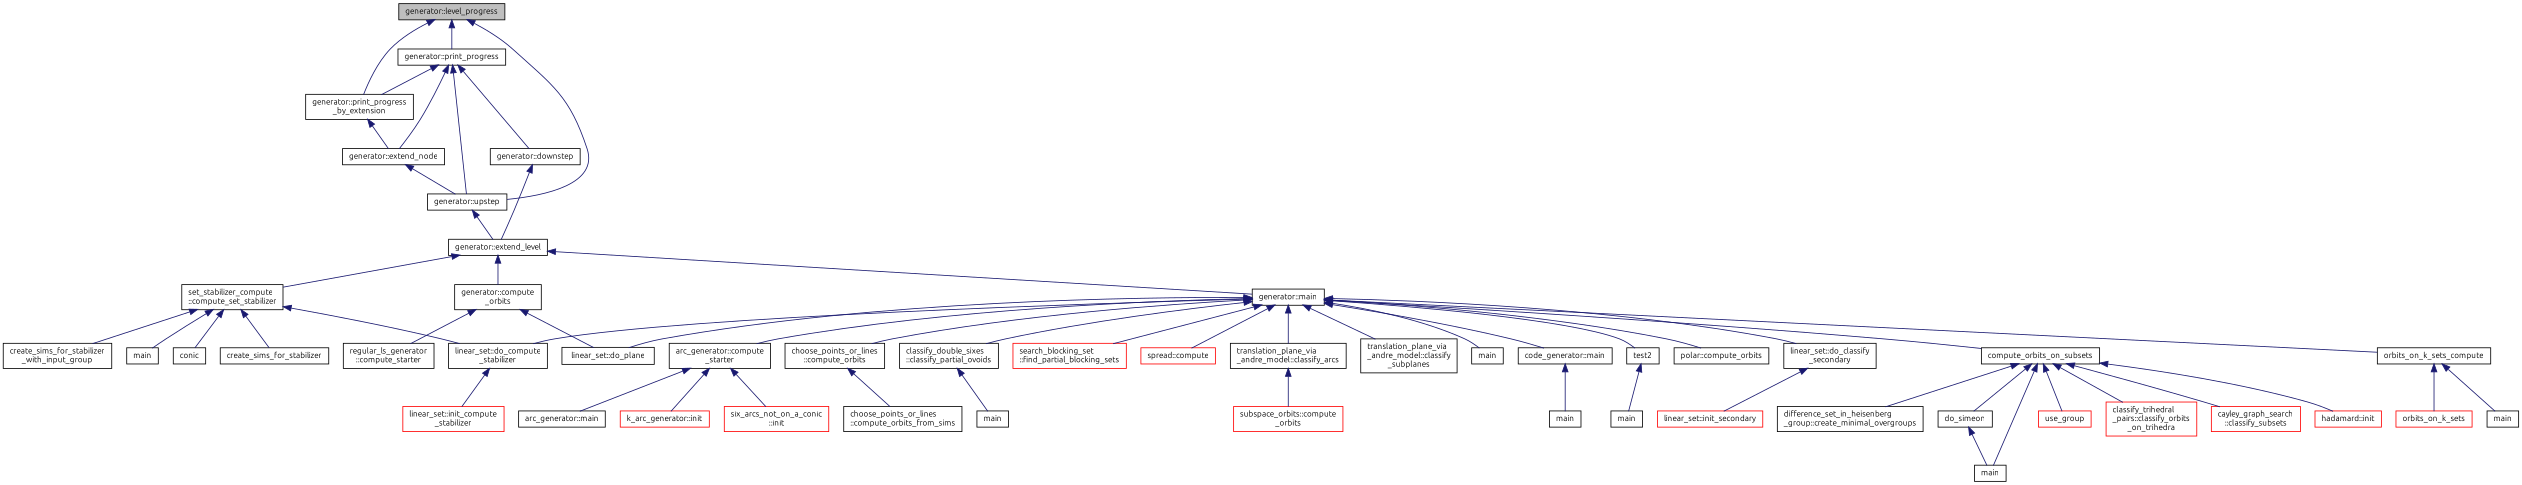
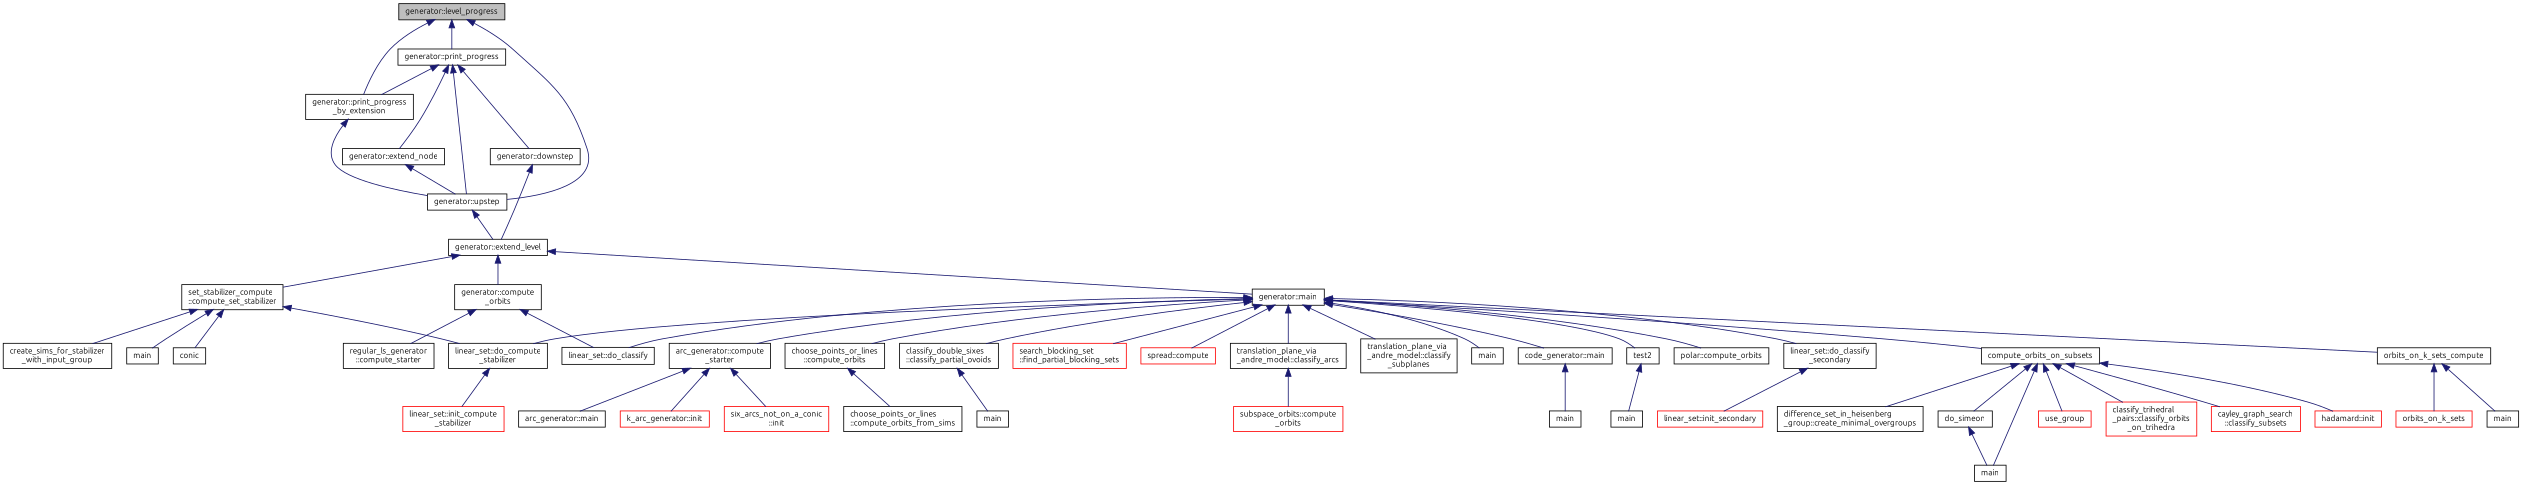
(380, 137) -> (359, 179)
(274, 356) -> none
(608, 356) -> (608, 356)
